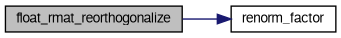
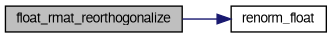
(284, 19) -> (279, 19)
